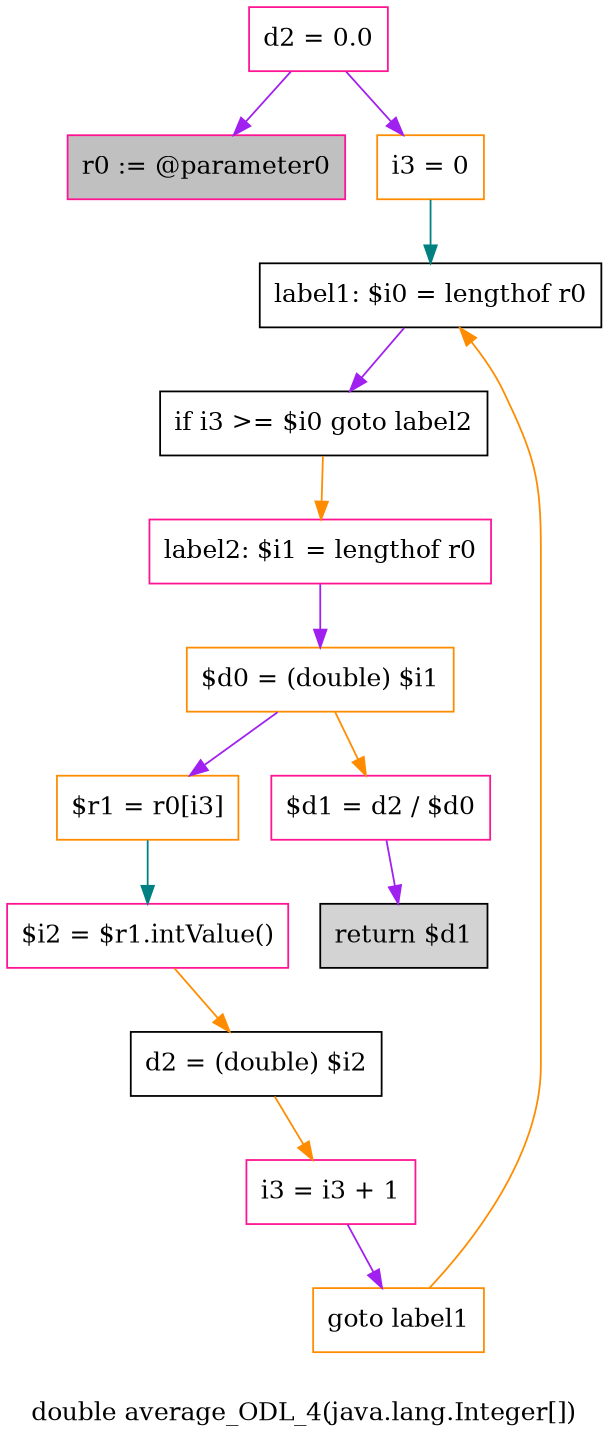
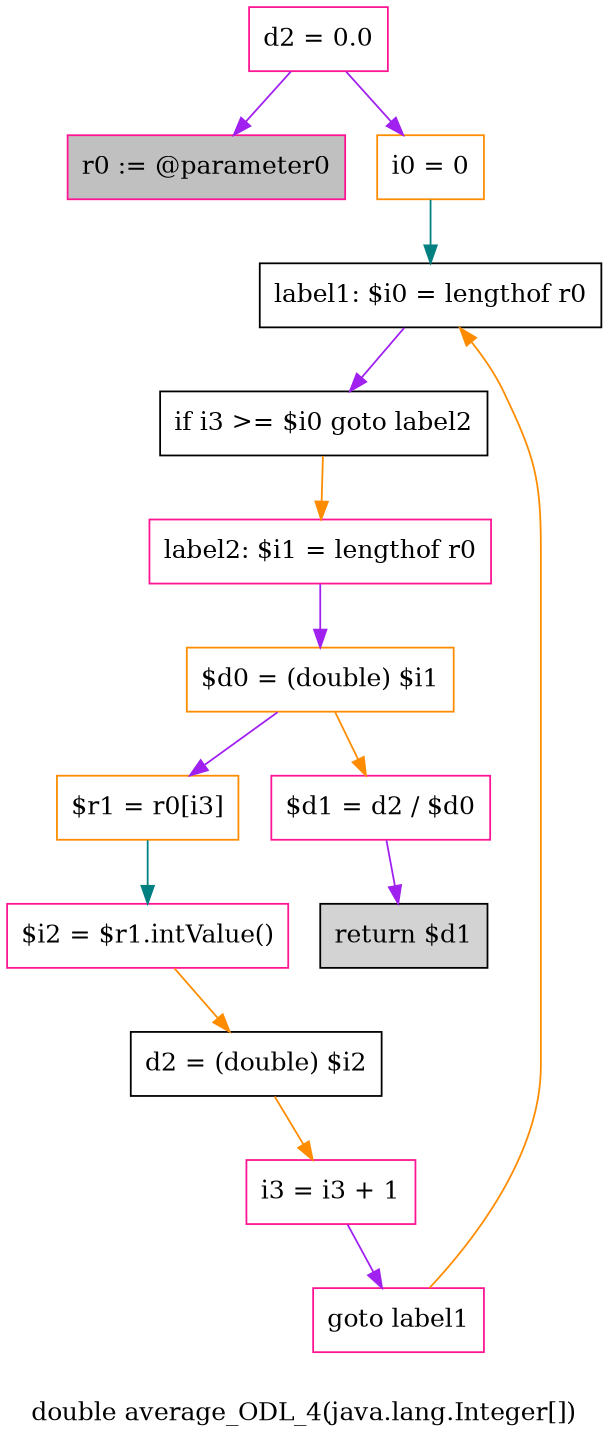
(431, 167) -> (431, 167)
(399, 1320) -> (399, 1320)
